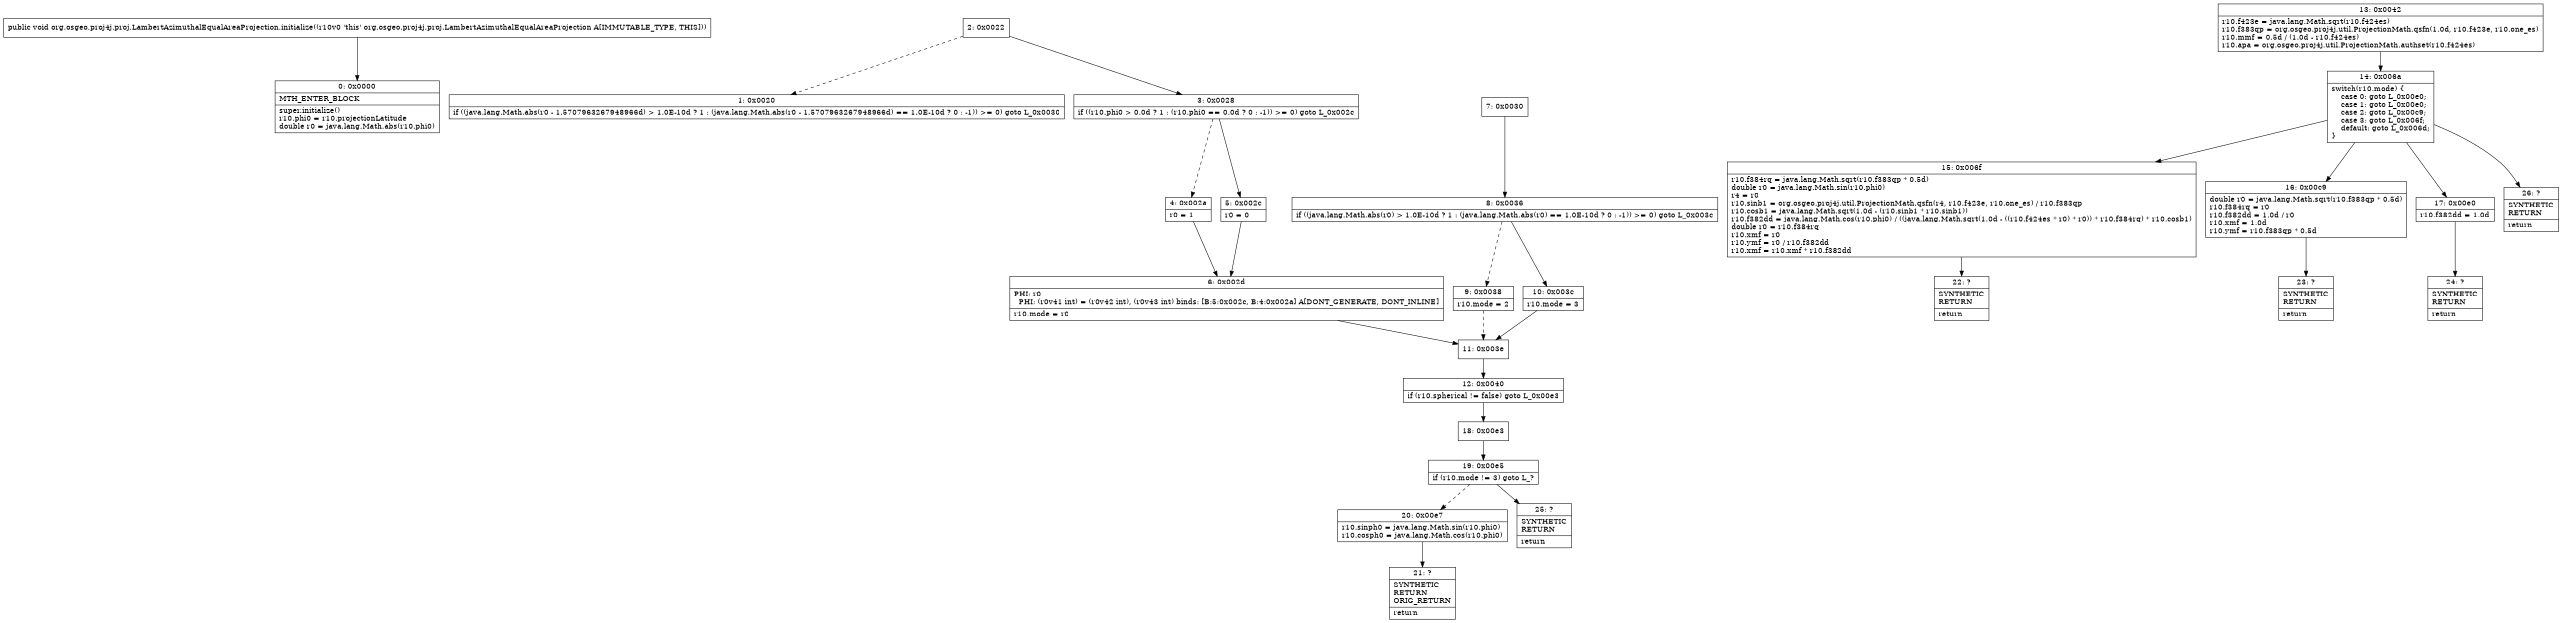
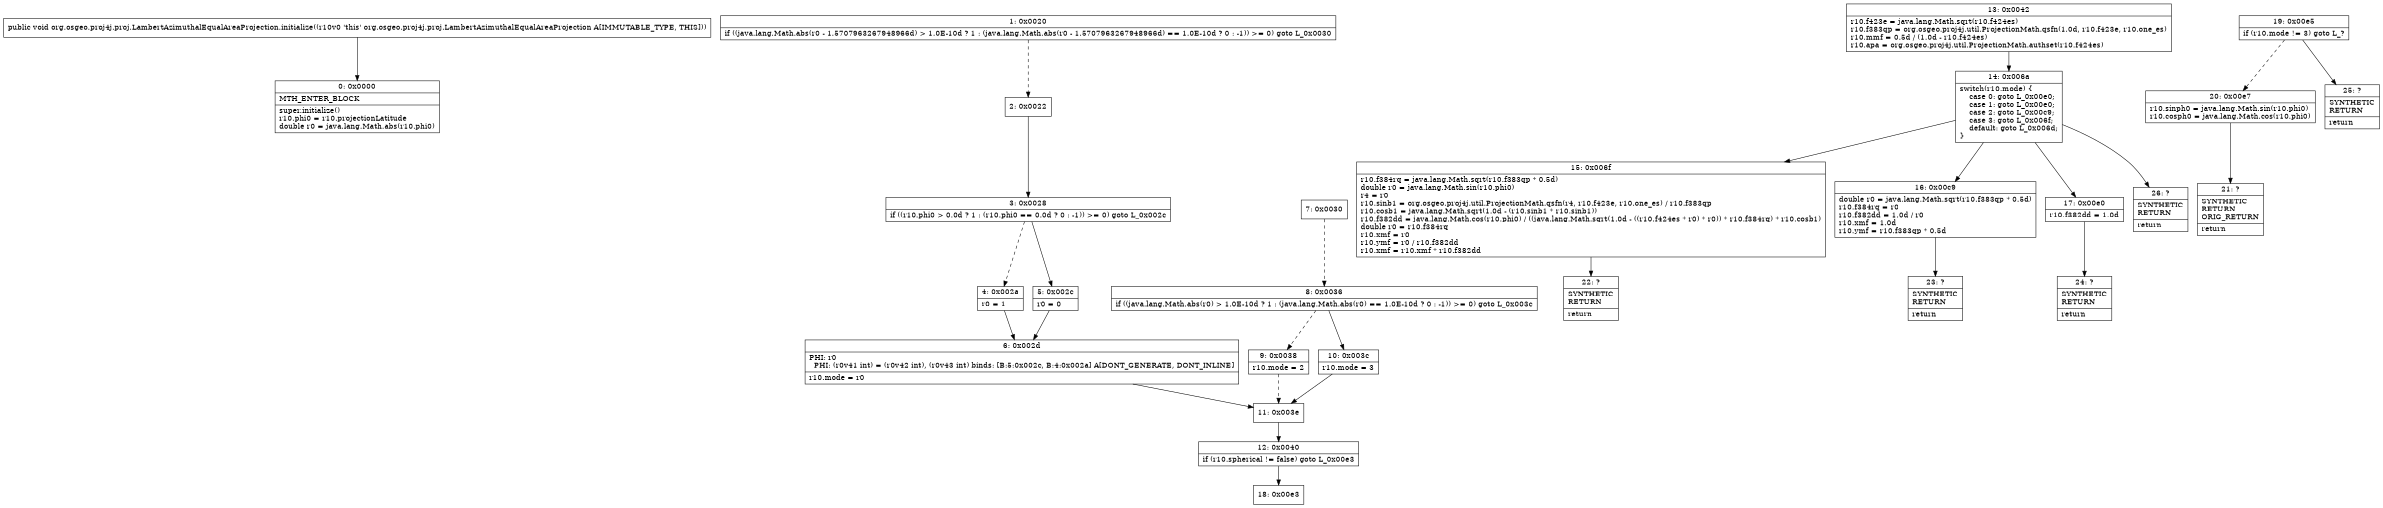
(879, 65) -> (1028, 66)
(1505, 154) -> (1324, 250)
(1483, 448) -> none
